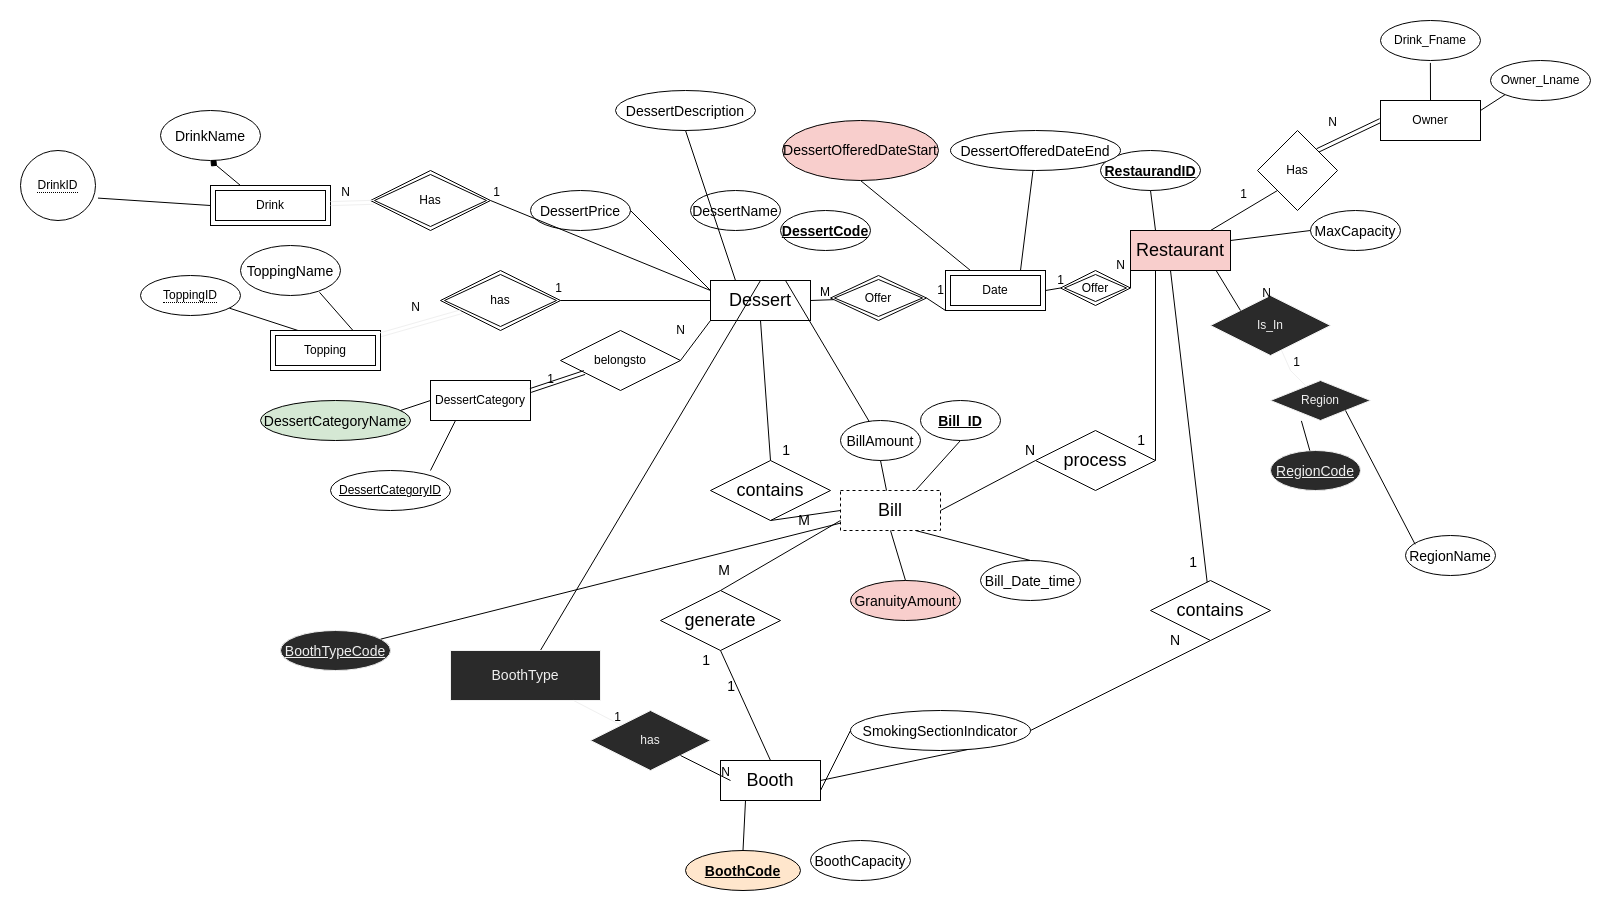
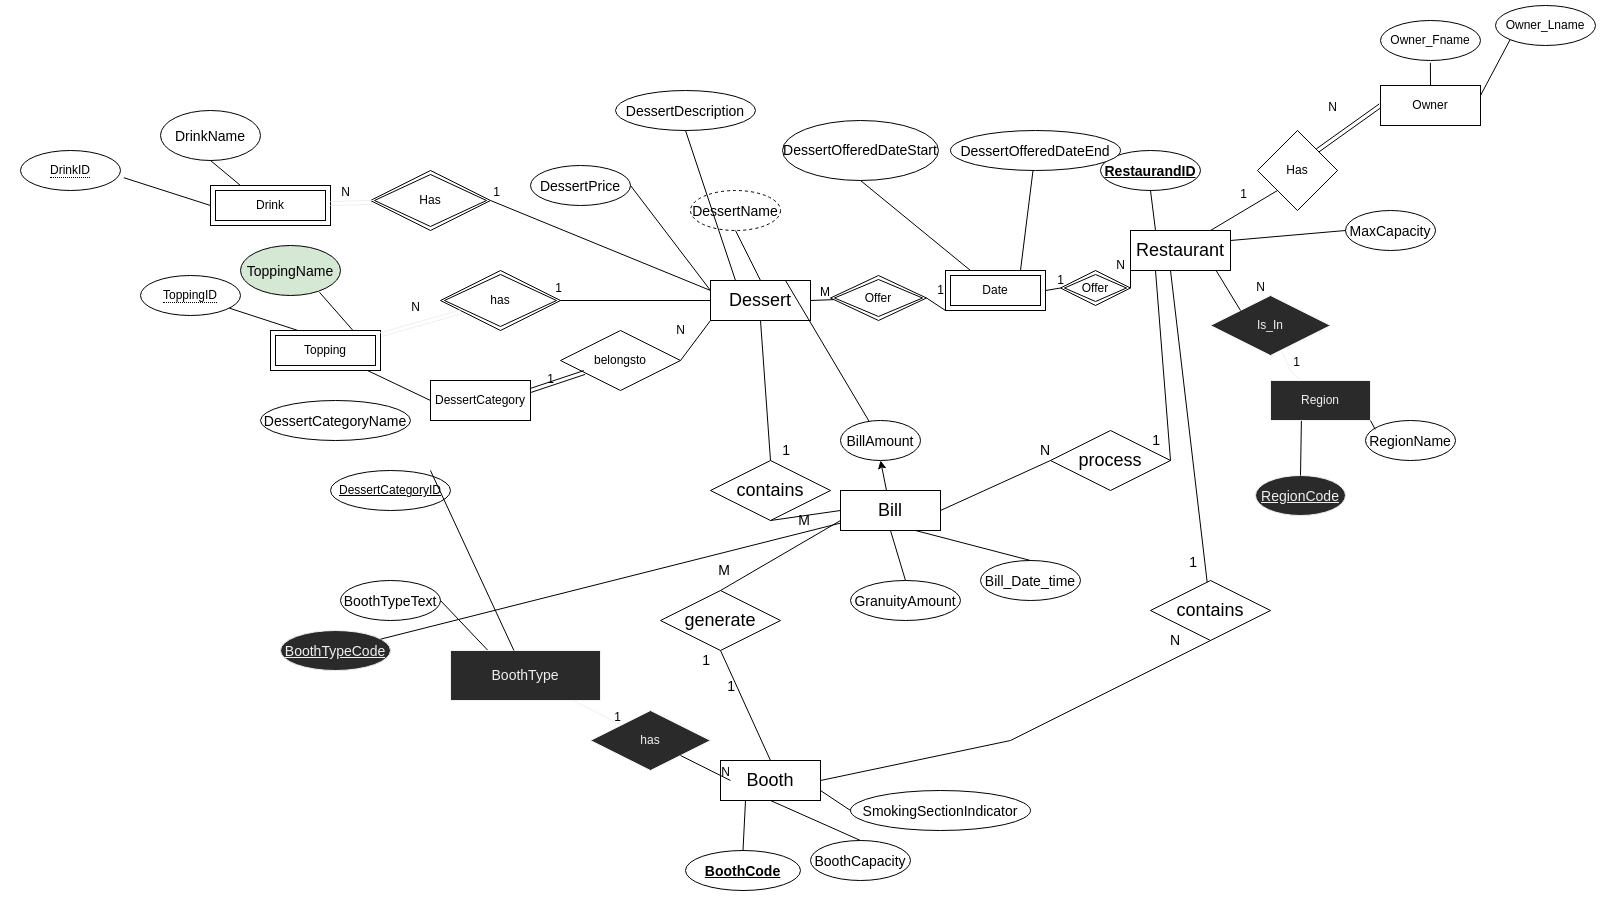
(1431, 41) -> (1431, 41)
(1541, 81) -> (1546, 26)
(1431, 121) -> (1431, 106)
(861, 151) -> (861, 151)
(217, 166) -> (214, 164)
(58, 186) -> (71, 171)
(581, 211) -> (581, 186)
(736, 211) -> (736, 211)
(826, 231) -> none
(1356, 231) -> (1391, 231)
(1181, 251) -> (1181, 251)
(291, 271) -> (291, 271)
(1321, 401) -> (1321, 401)
(416, 405) -> (399, 386)
(336, 421) -> (336, 421)
(961, 421) -> none
(443, 446) -> (472, 561)
(1096, 461) -> (1111, 461)
(881, 465) -> (882, 468)
(650, 466) -> (748, 256)
(938, 466) -> none
(1316, 471) -> (1301, 496)
(891, 511) -> (891, 511)
(1451, 556) -> (1411, 441)
none -> (391, 601)
(906, 601) -> (906, 601)
none -> (464, 626)
(941, 731) -> (941, 811)
none -> (816, 821)
(743, 871) -> (743, 871)
